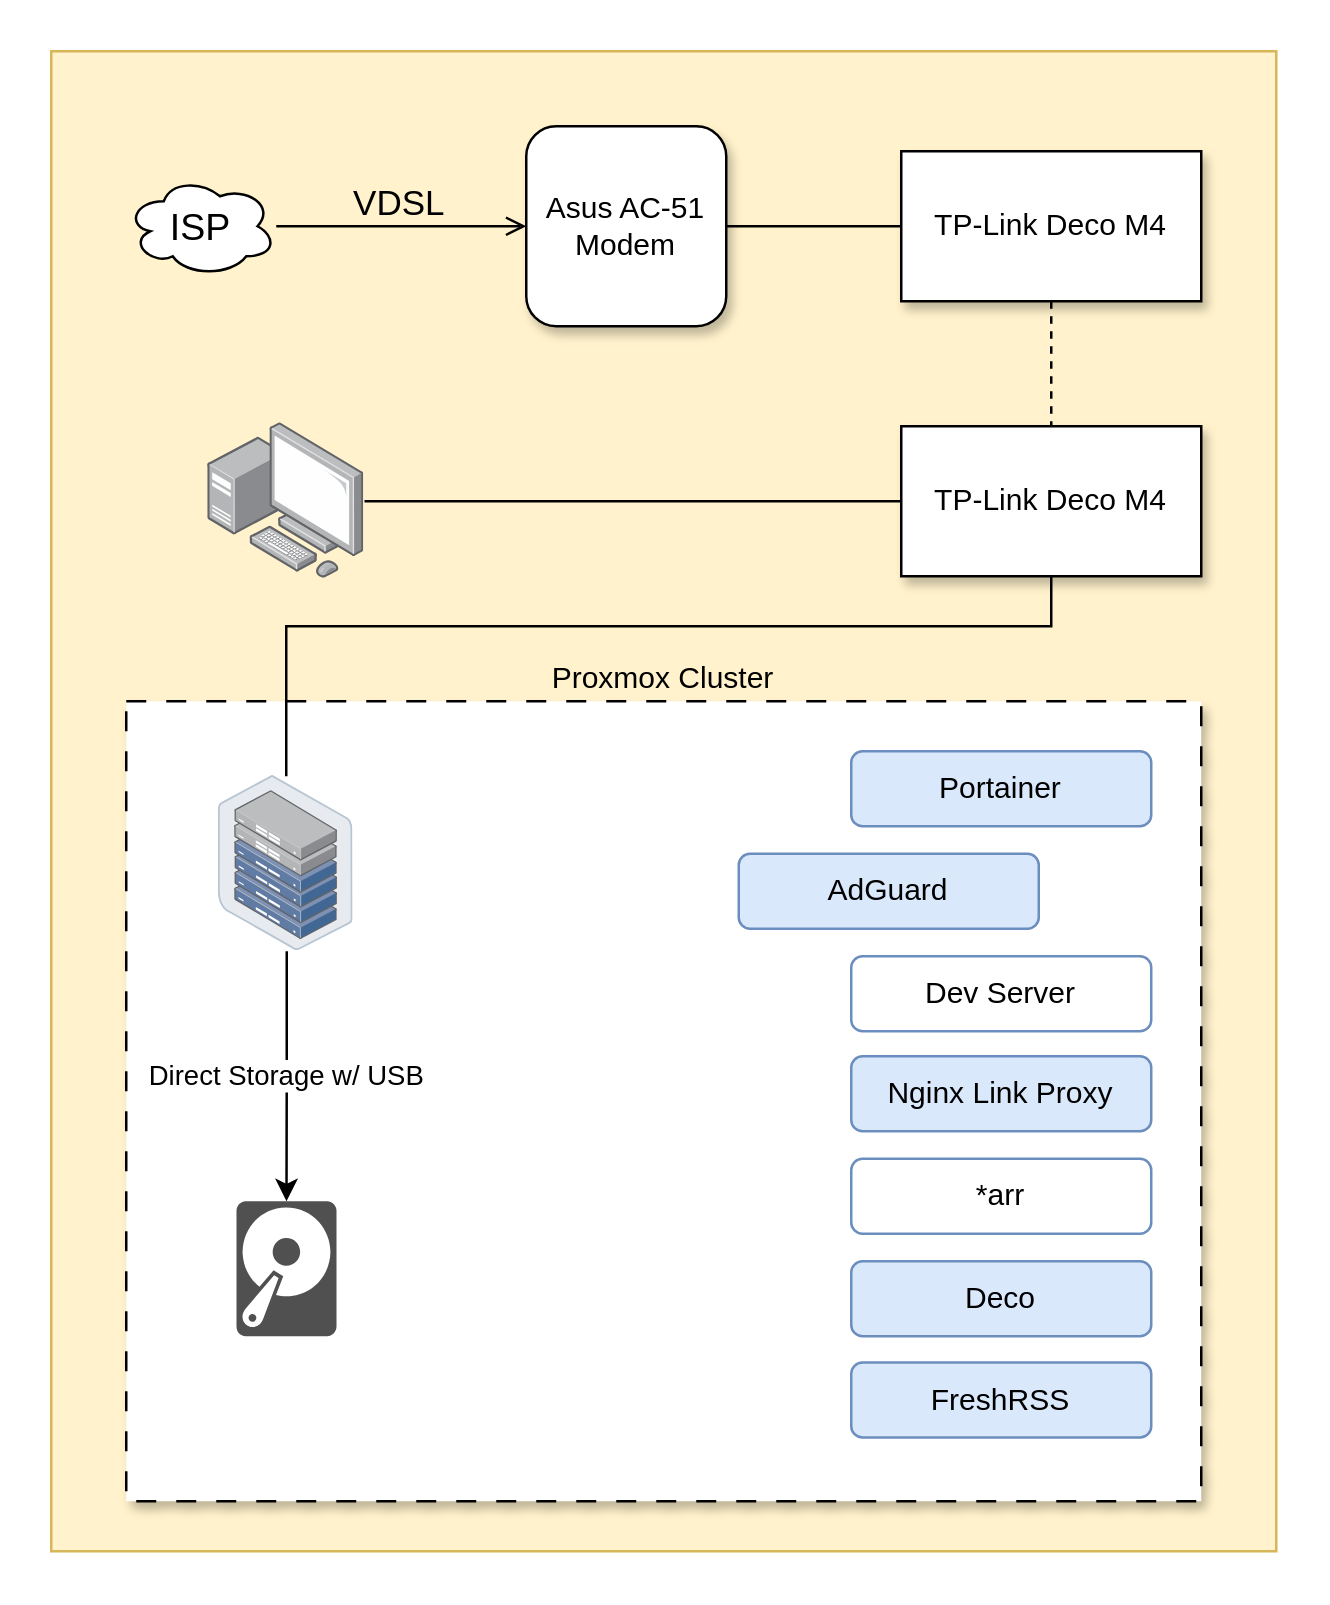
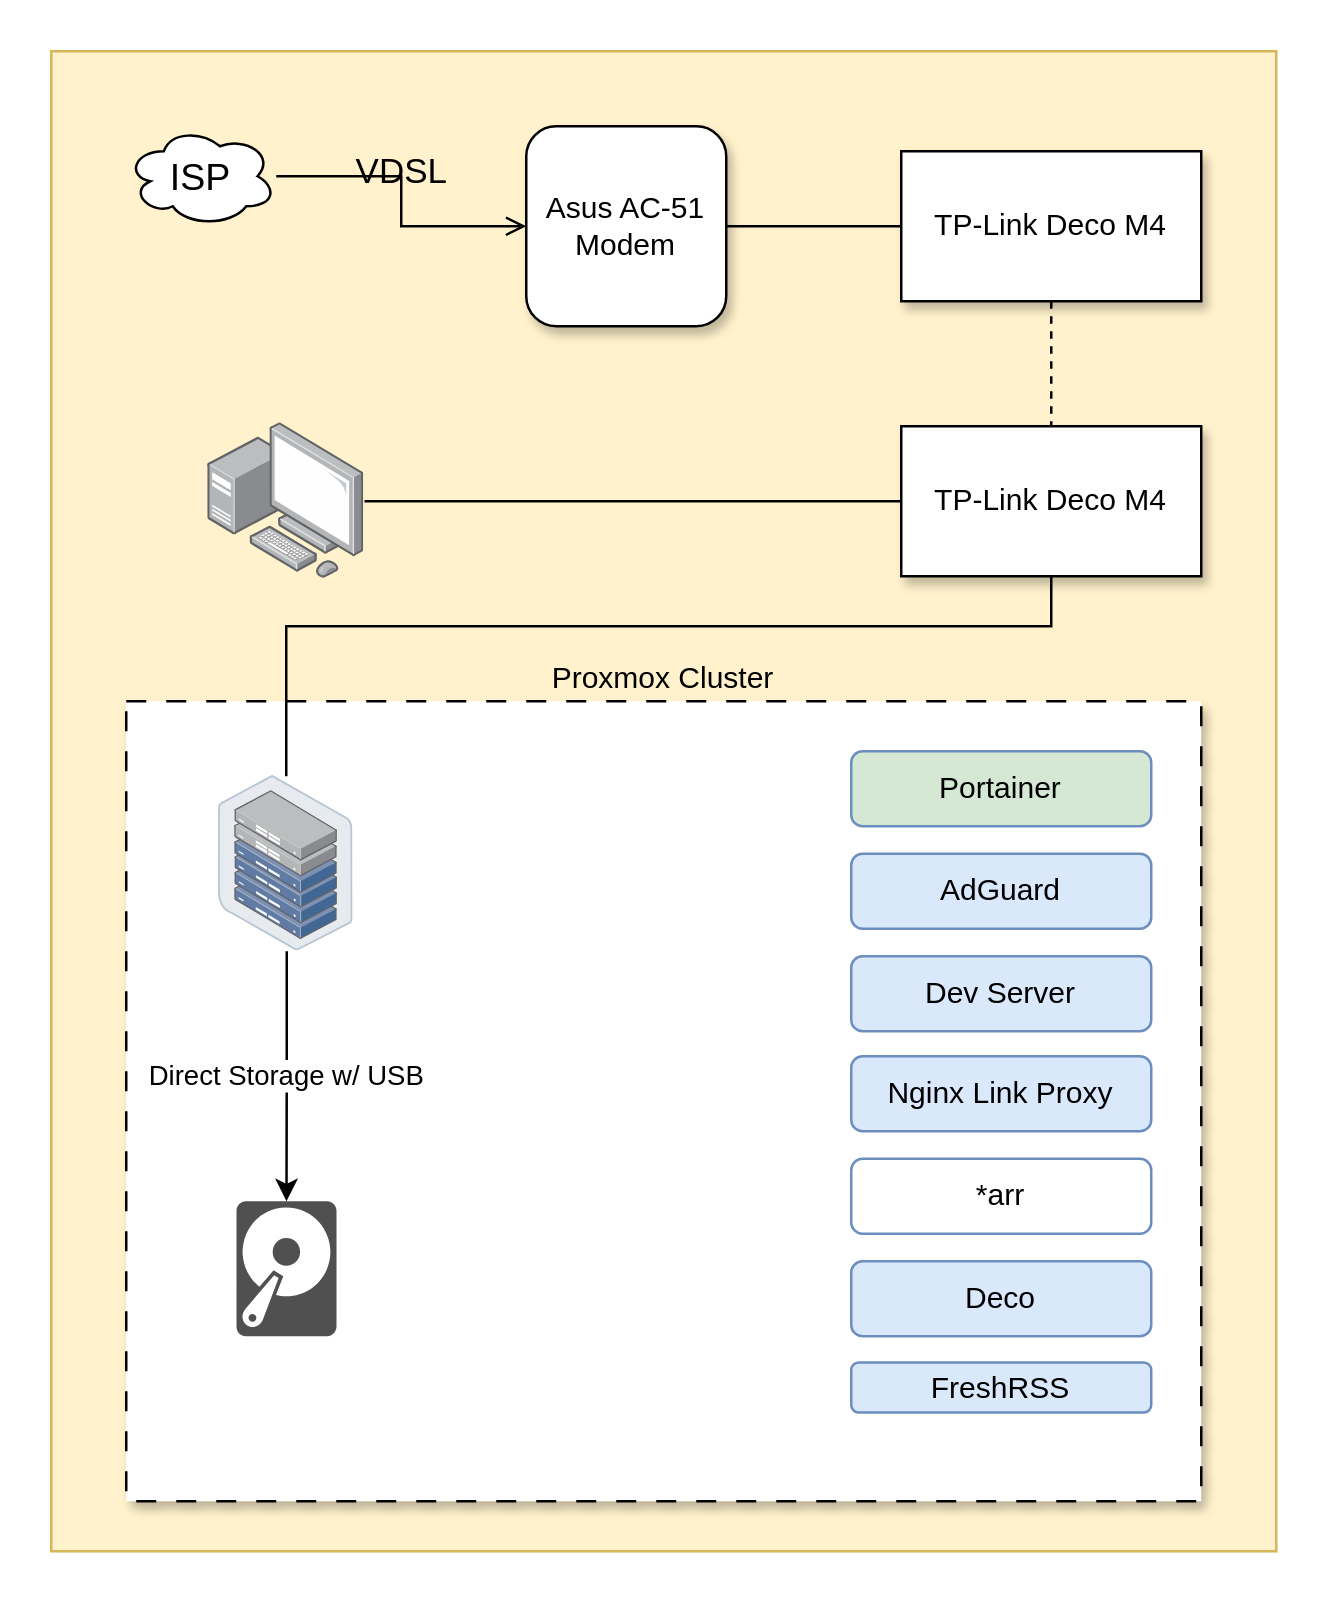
(201, 226) -> (201, 176)
(1001, 789) -> (1001, 789)
(889, 891) -> (1001, 891)
(1001, 994) -> (1001, 994)
(1001, 1400) -> (1001, 1388)
